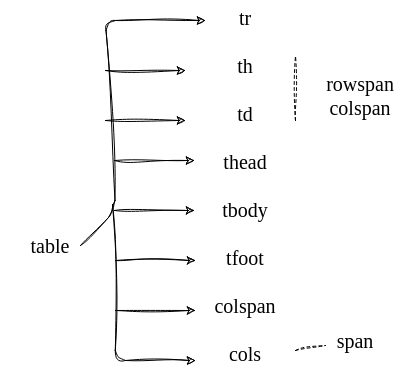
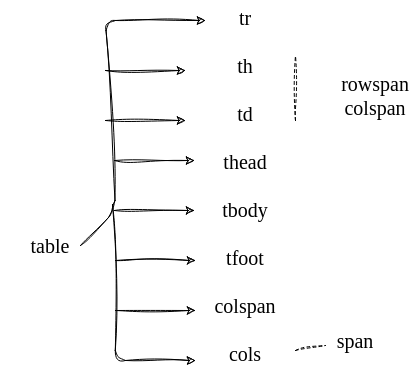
(361, 96) -> (376, 96)
